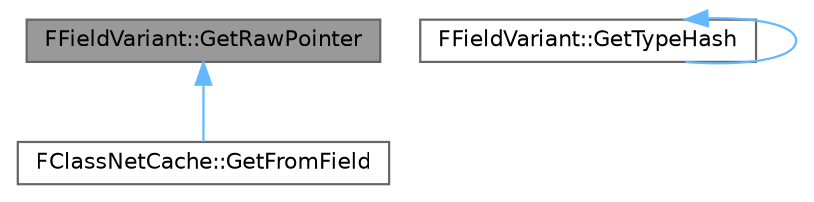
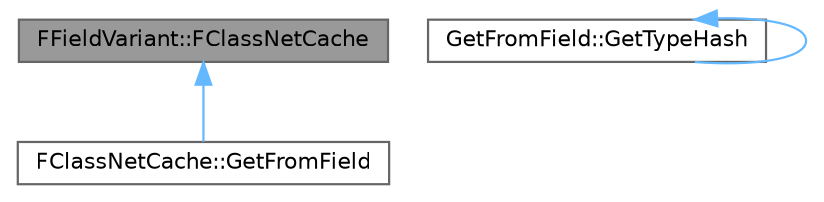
(203, 41) -> (203, 41)
(588, 41) -> (597, 41)
